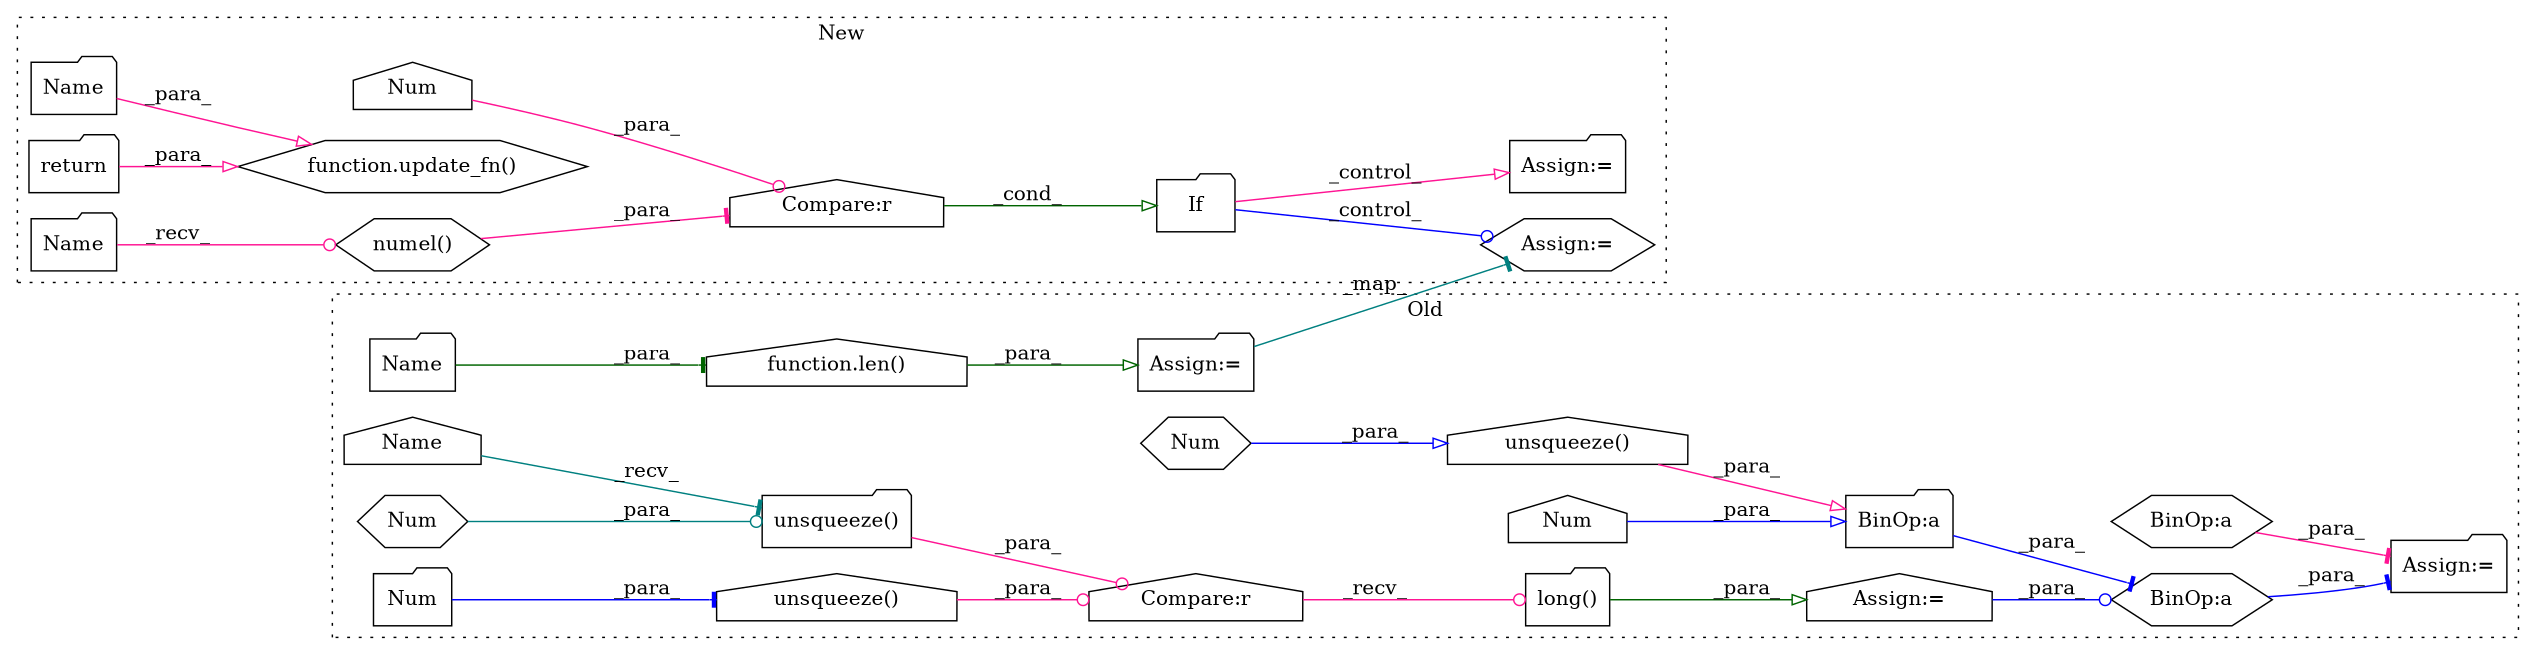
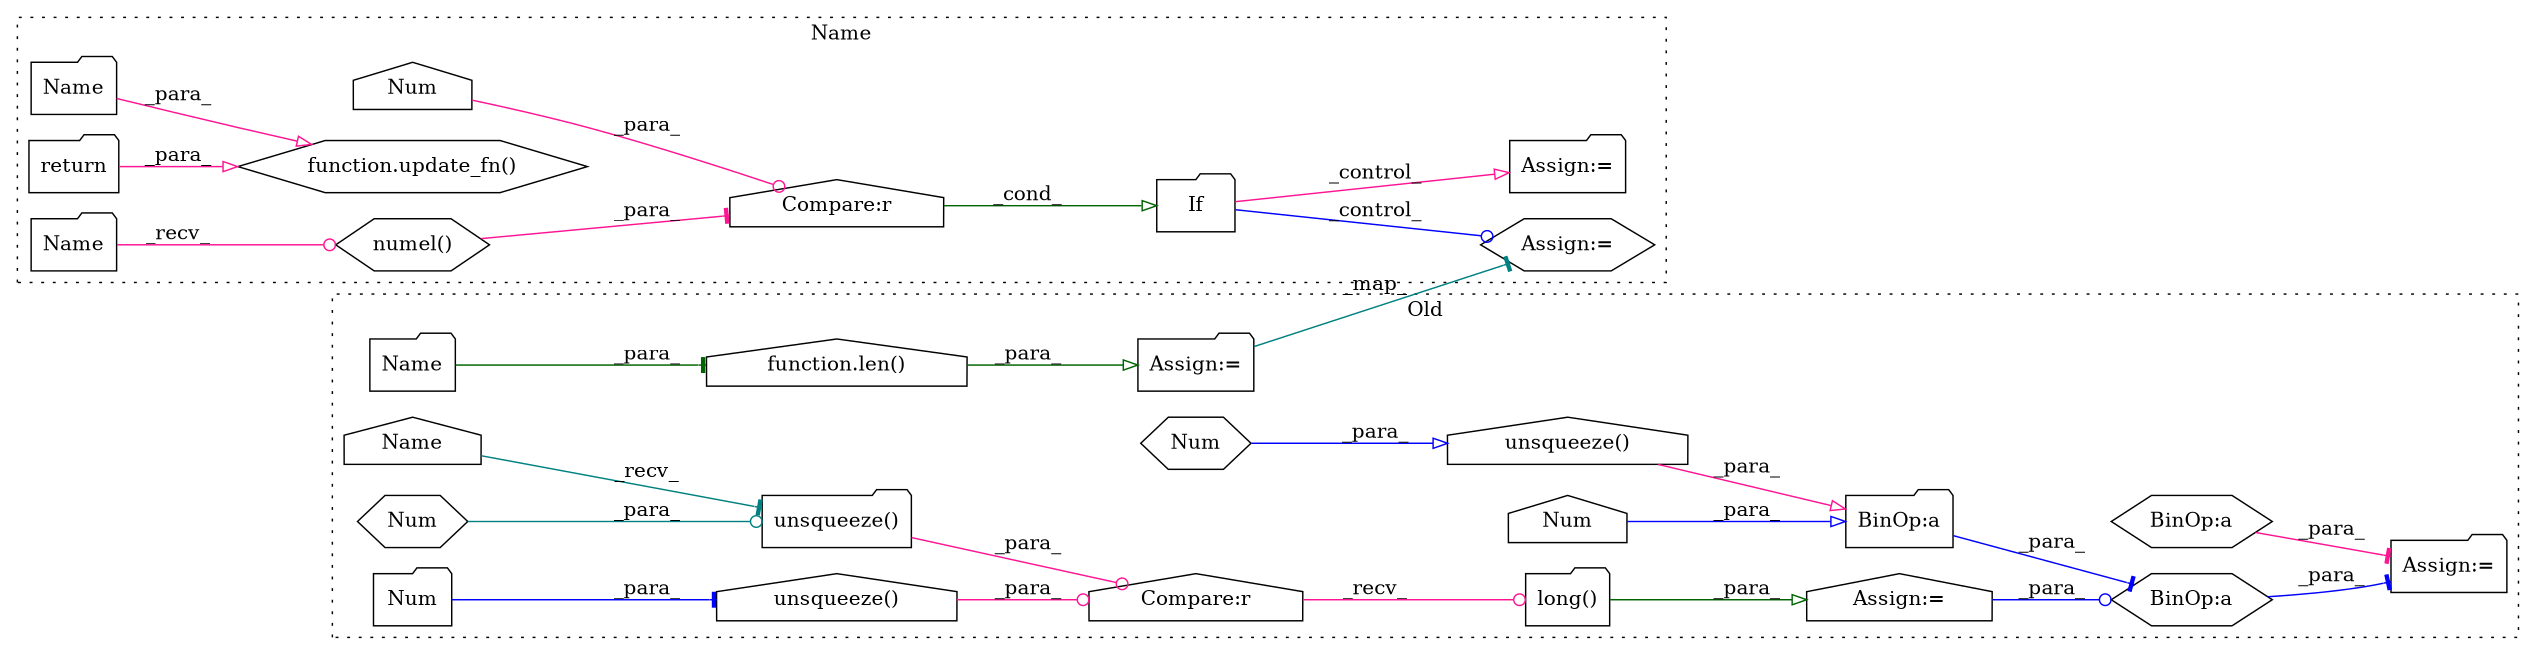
(842, 34) -> (842, 34)
